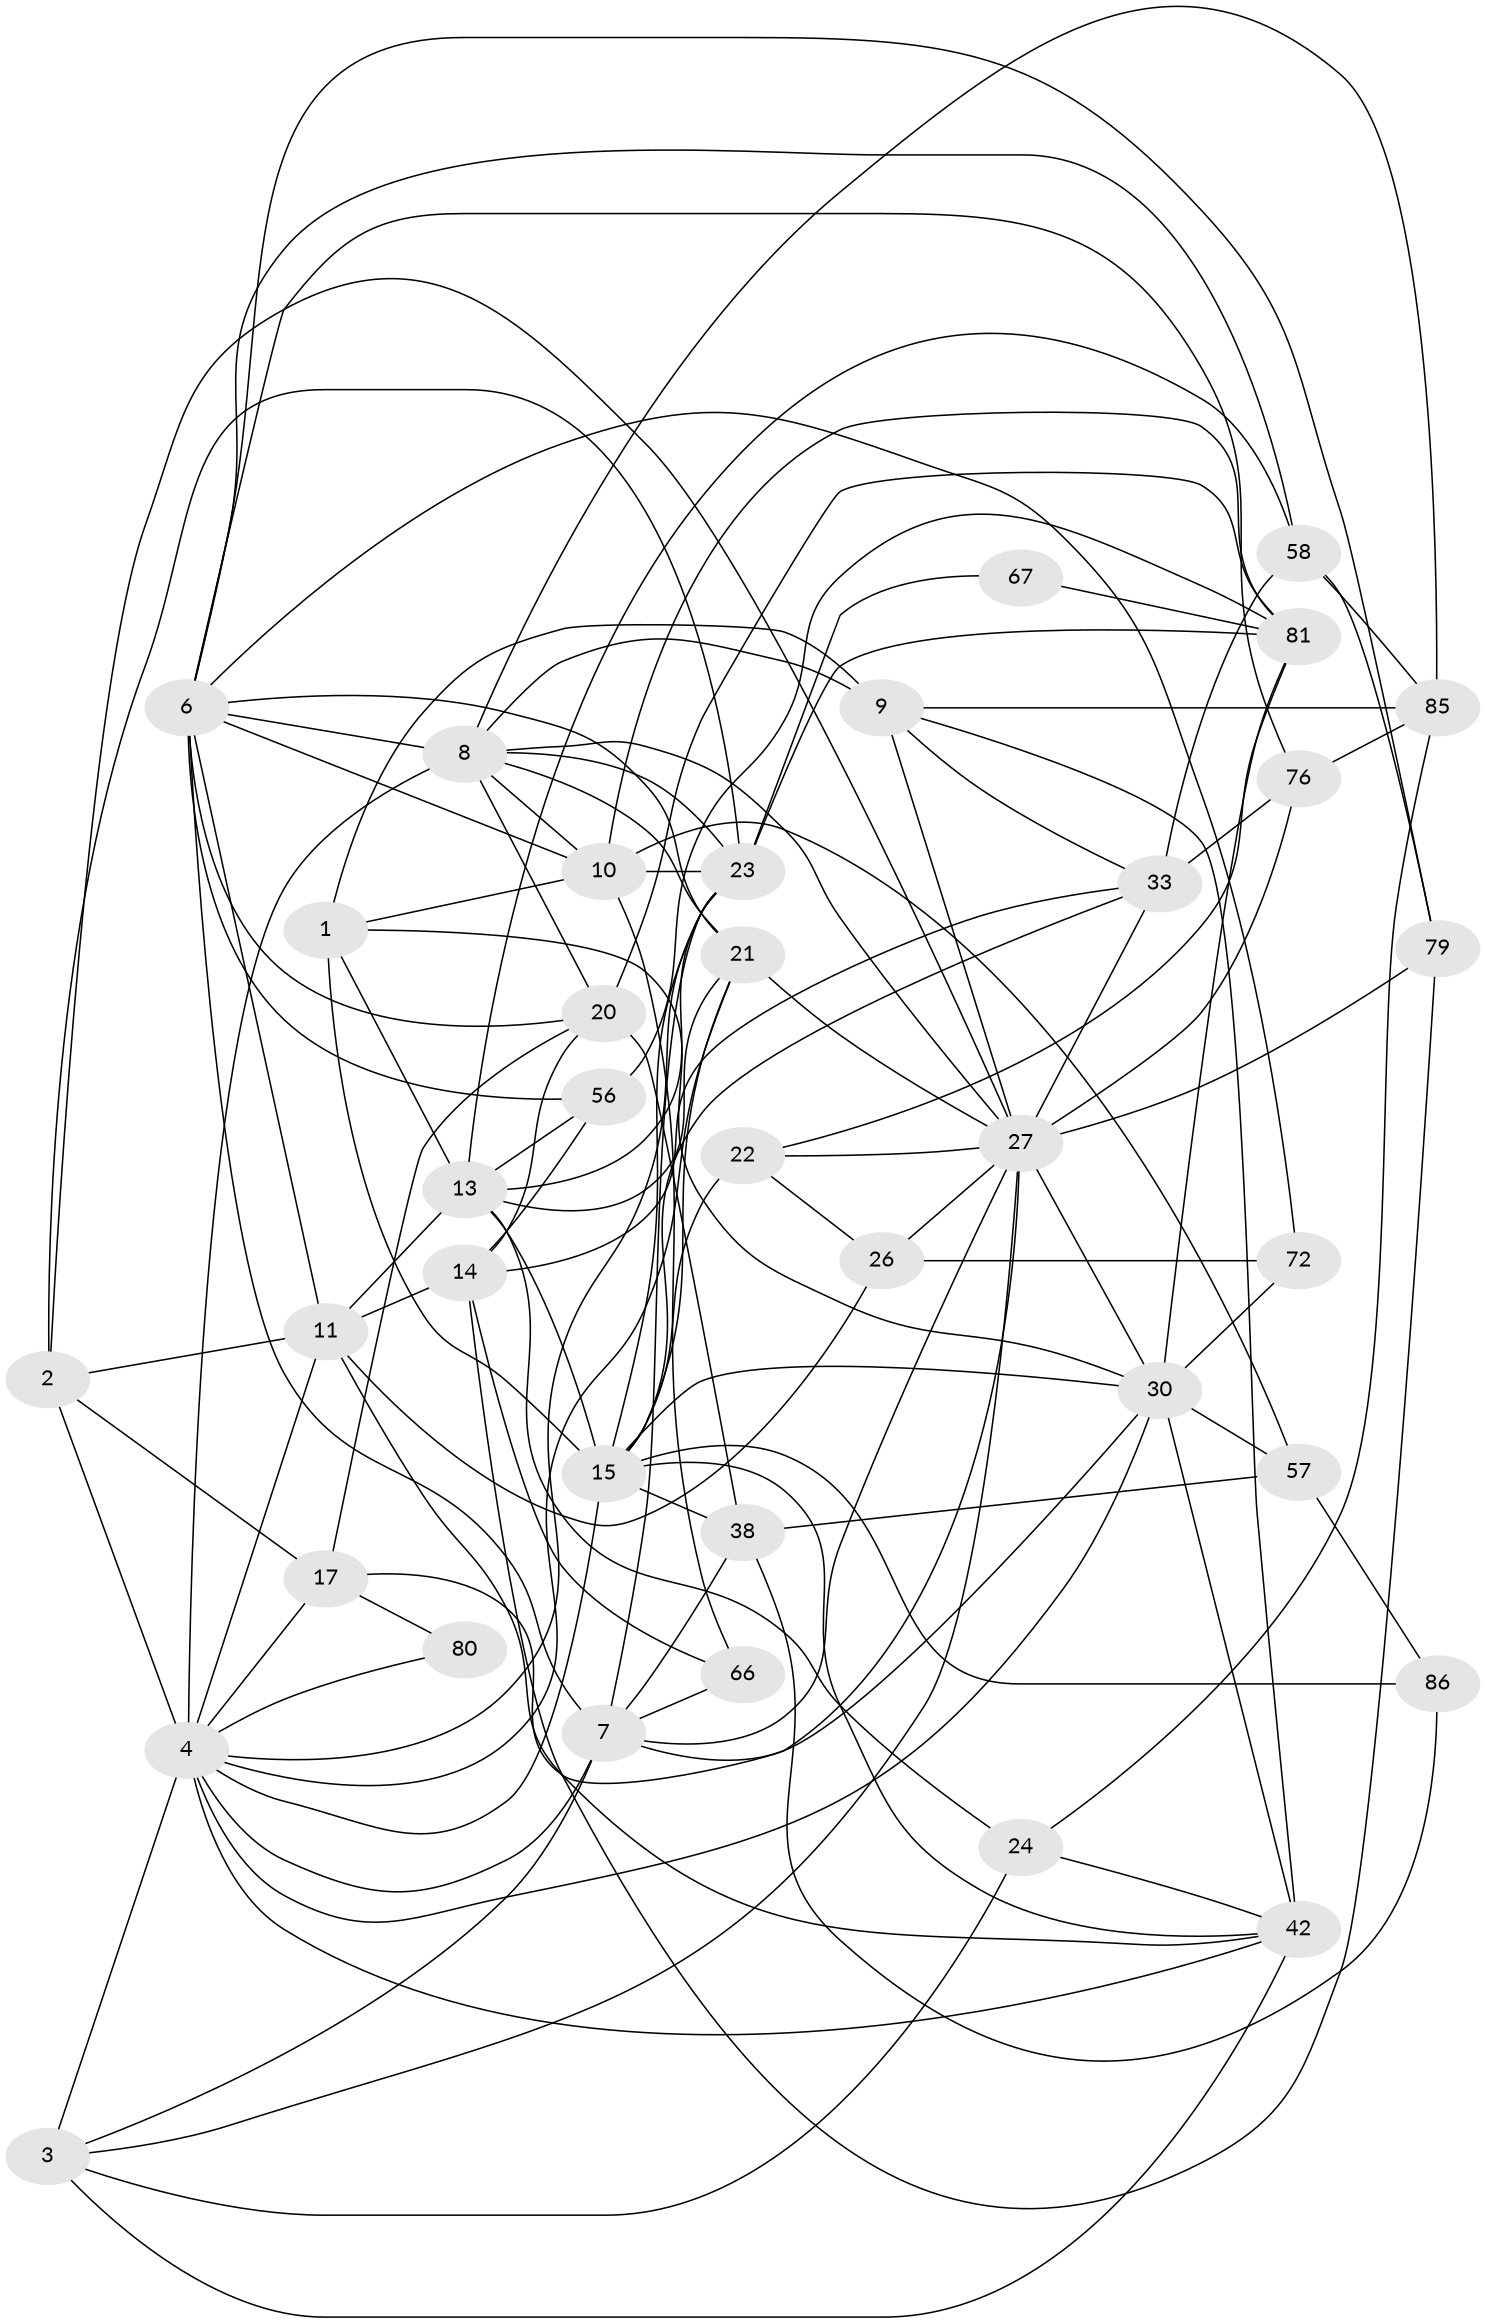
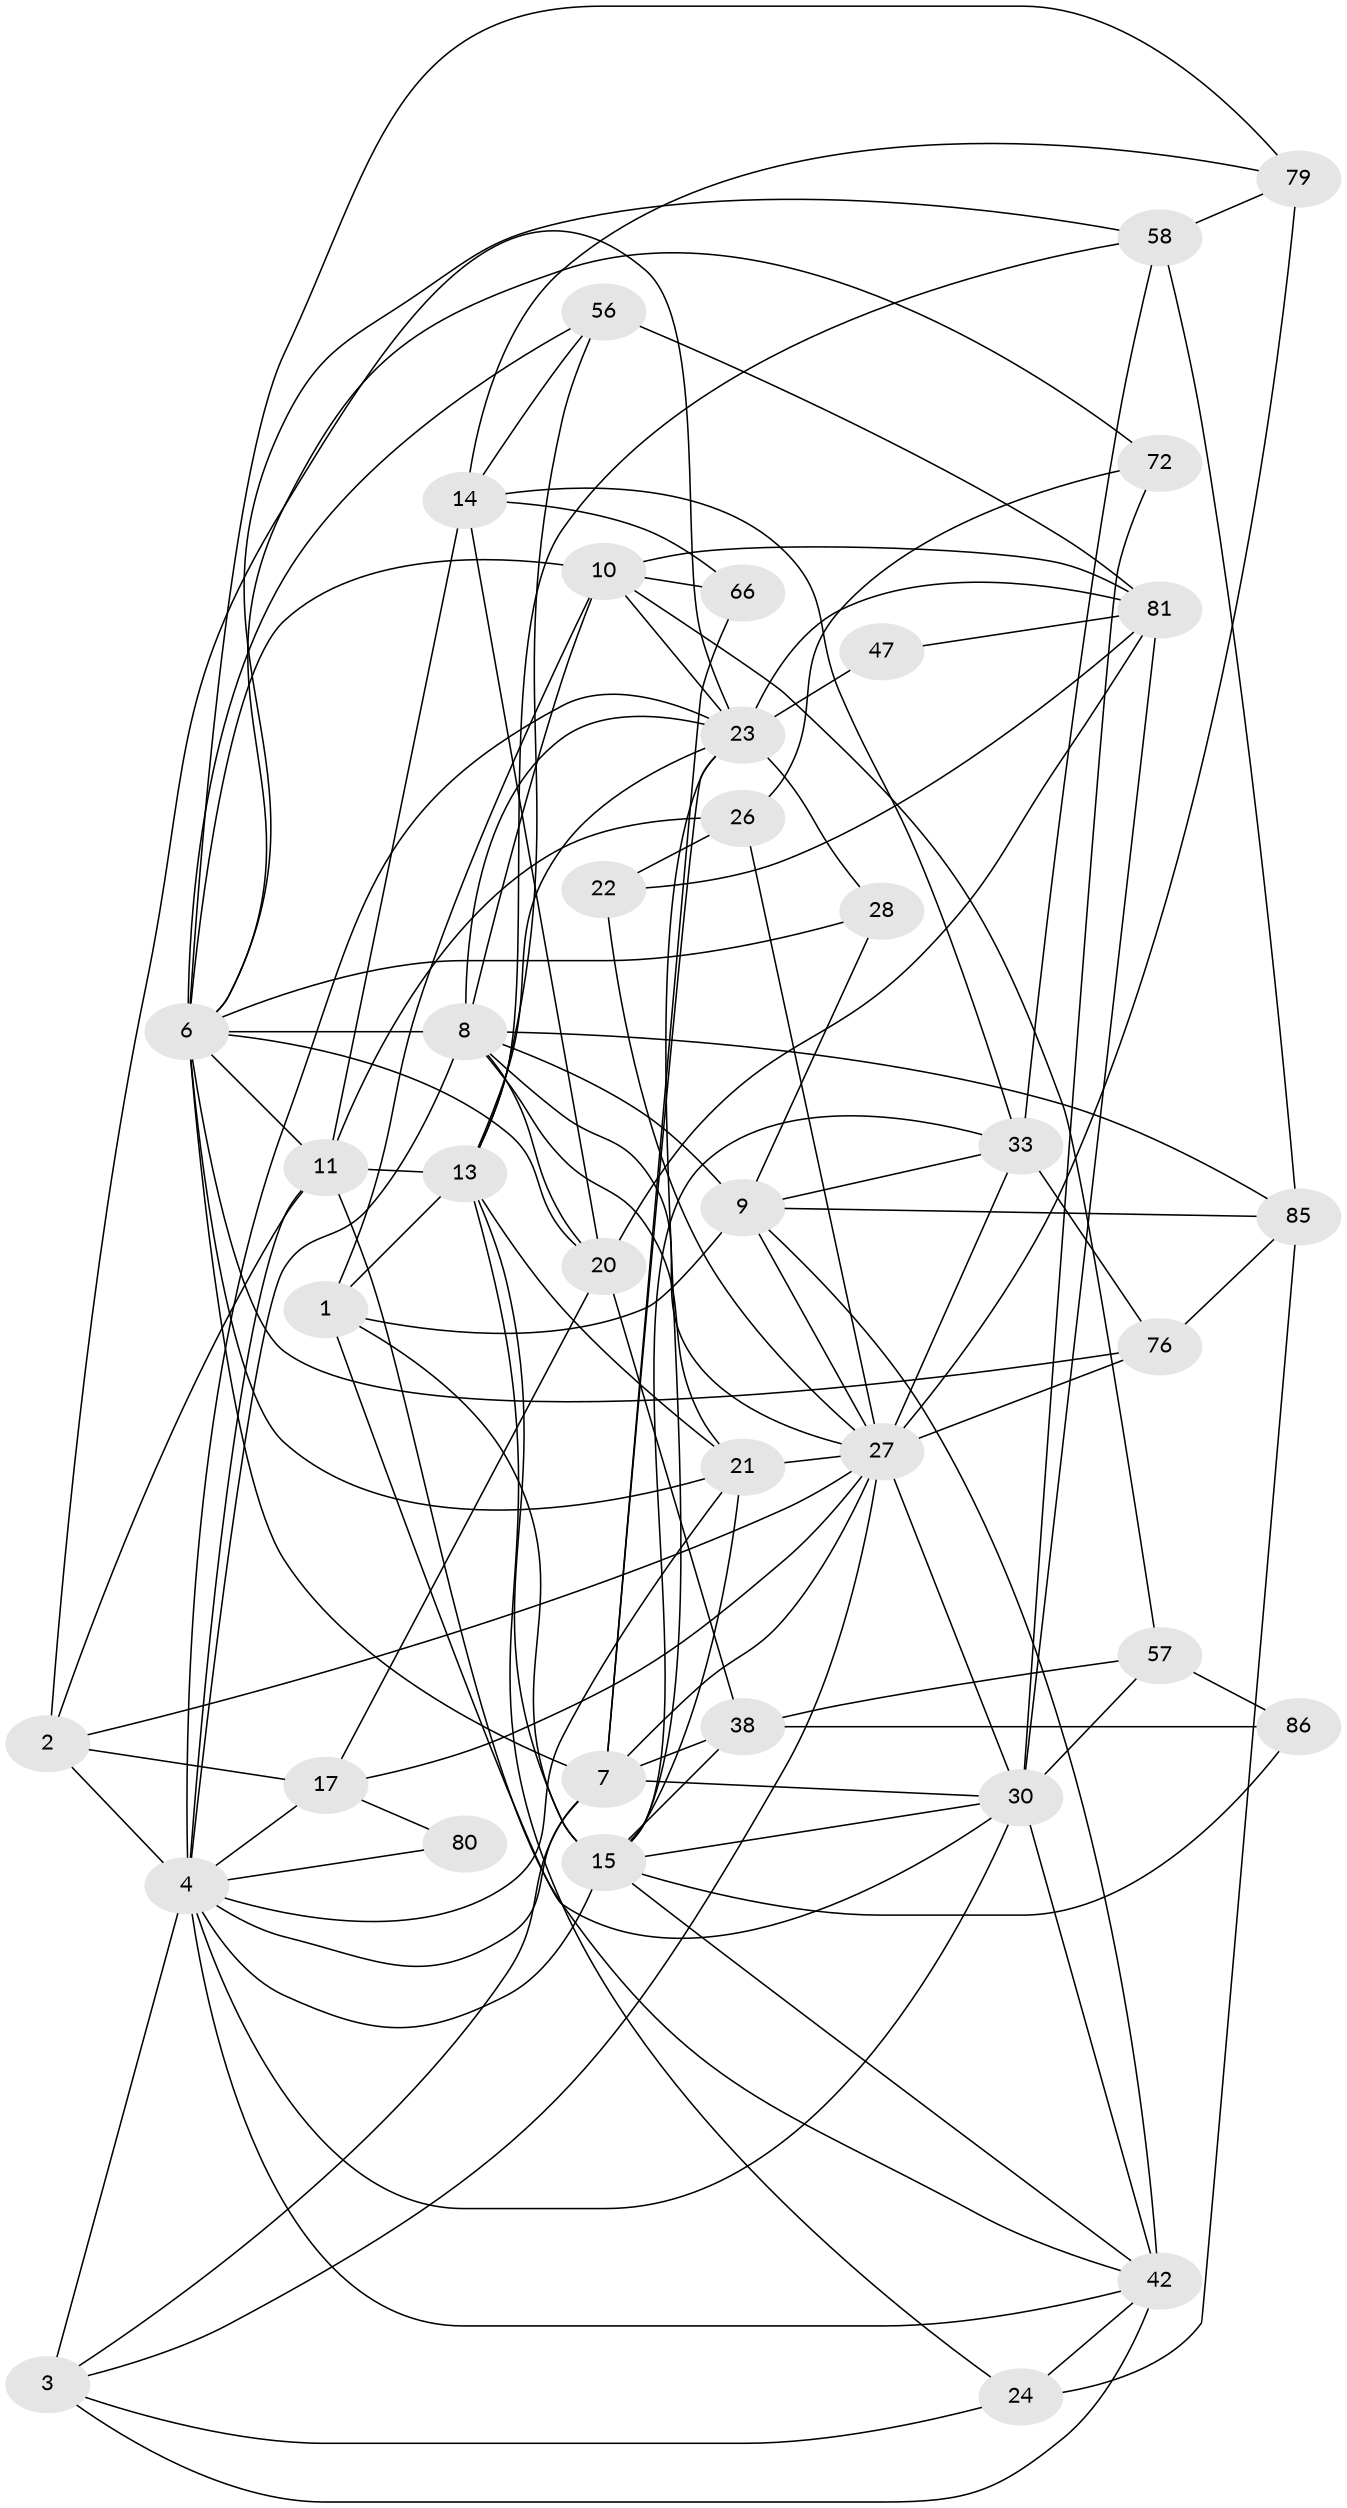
(1021, 578) -> (882, 652)
none -> (882, 911)
(673, 1315) -> none
